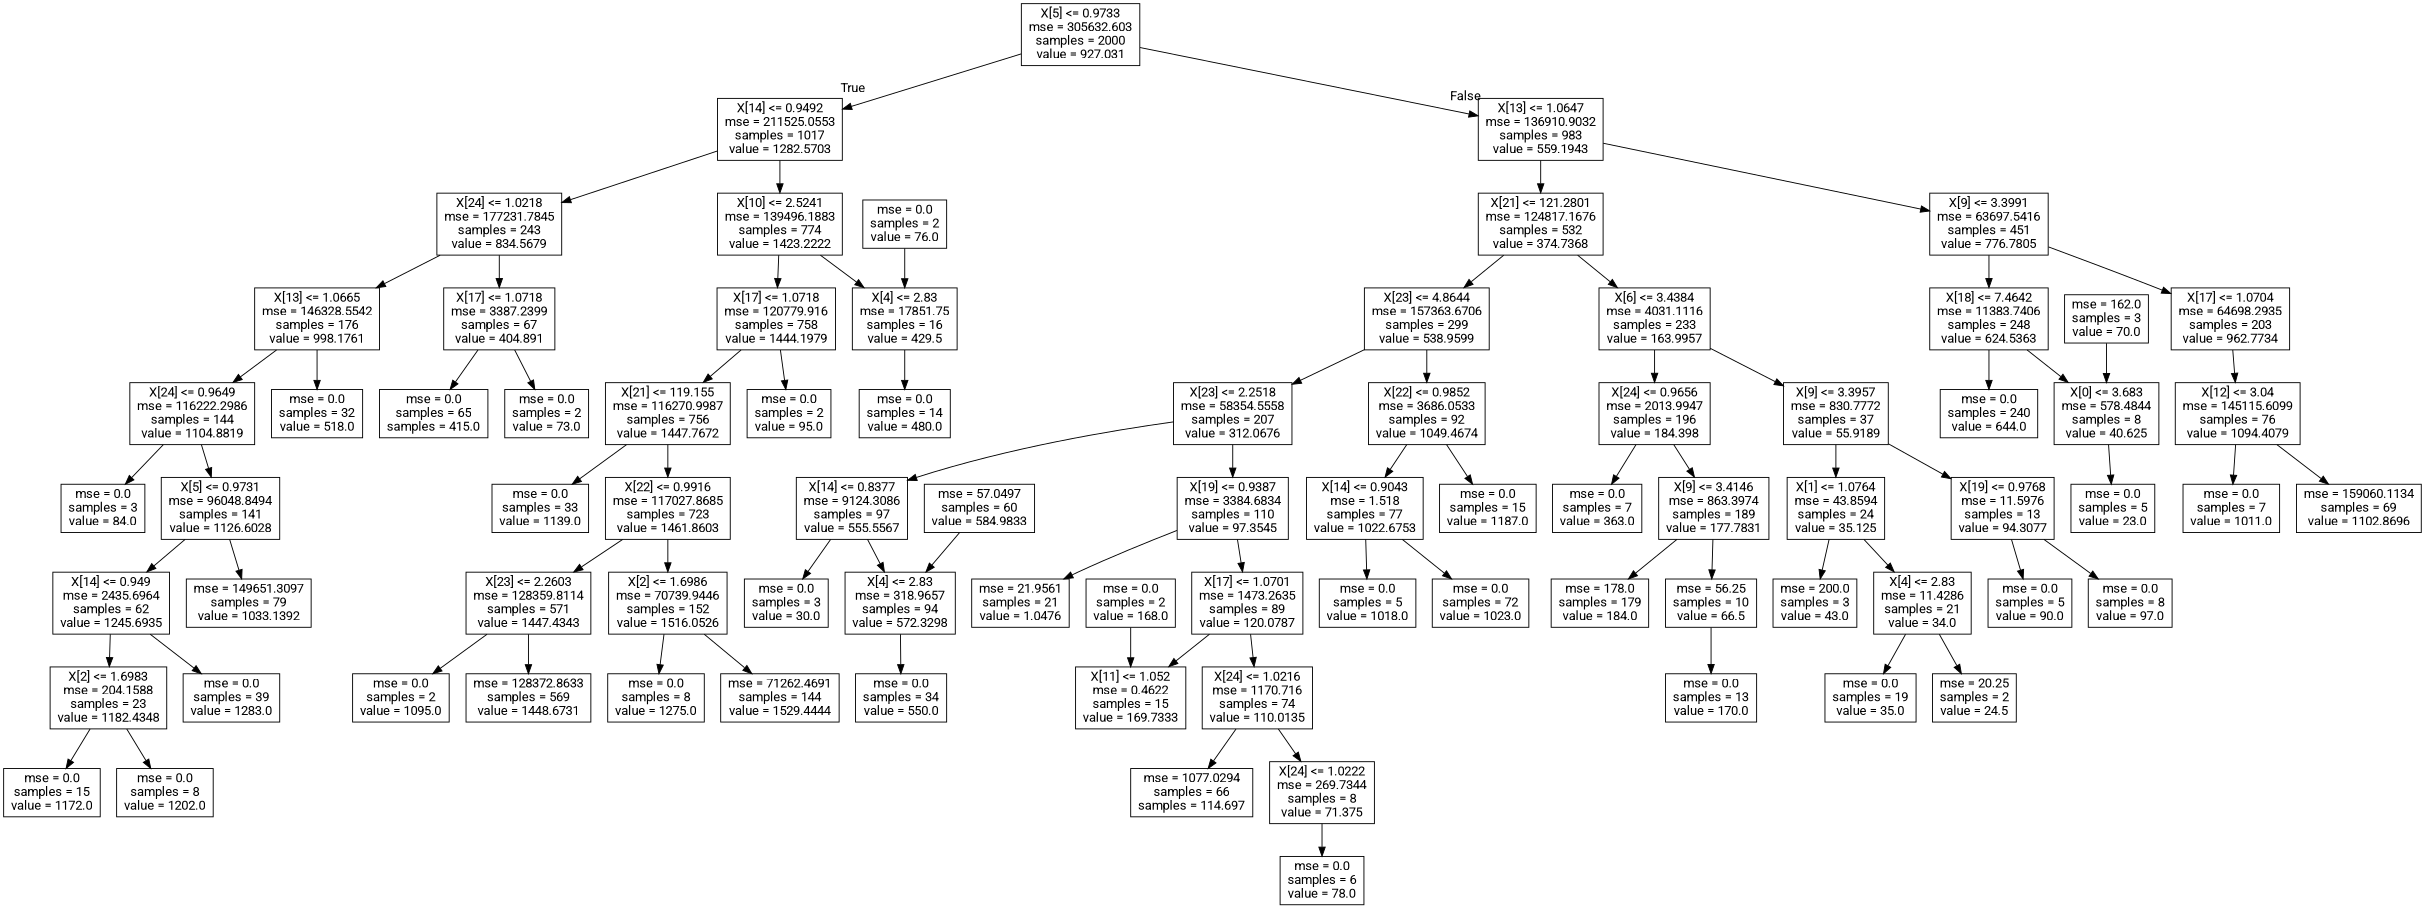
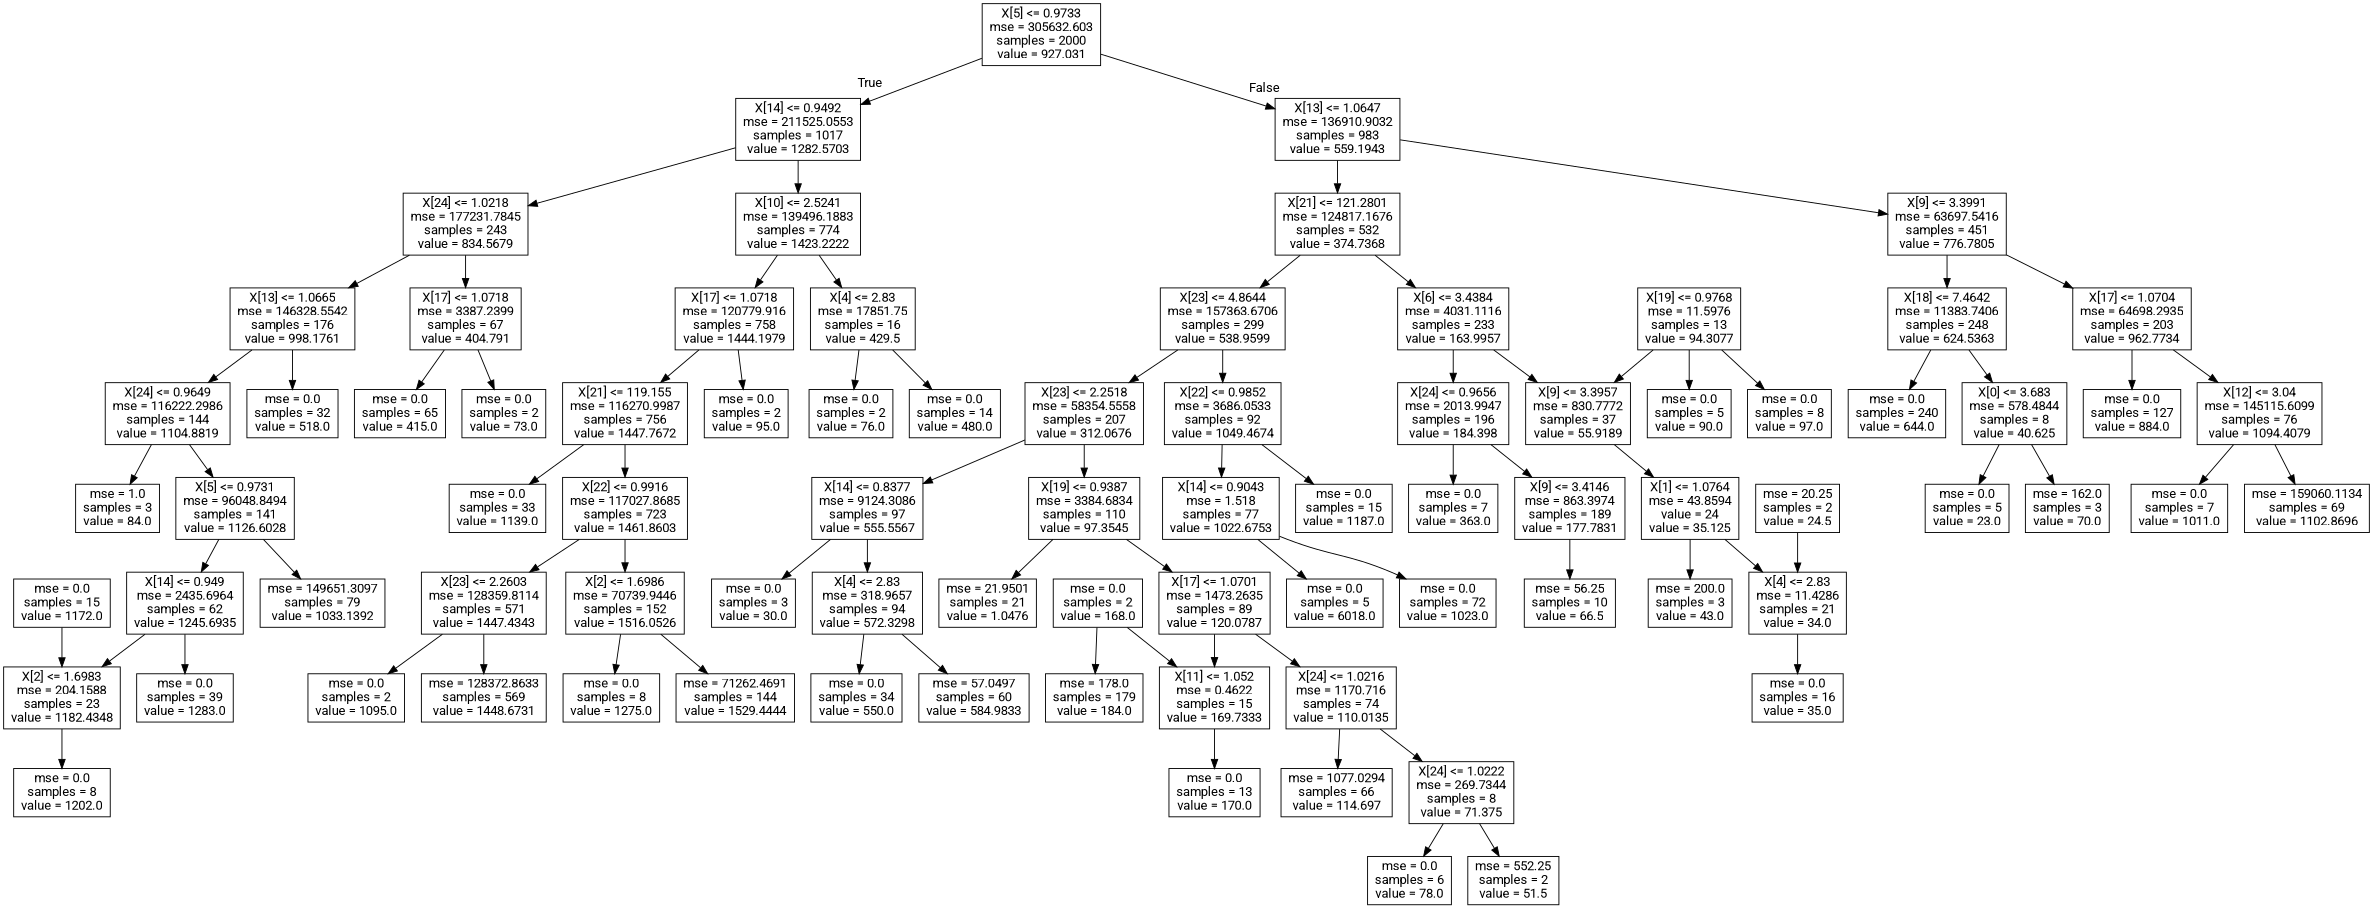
(905, 264) -> (857, 365)
(499, 319) -> (466, 319)
(2106, 358) -> (2041, 460)
(434, 414) -> (400, 414)
none -> (2132, 414)
(1916, 459) -> (1637, 363)
(103, 508) -> (118, 508)
(1836, 508) -> (1690, 508)
(946, 549) -> (921, 651)
(1656, 556) -> (1096, 646)
(1020, 603) -> (988, 603)
(1368, 603) -> (1335, 603)
(1711, 646) -> (1215, 744)
(1948, 650) -> (1798, 548)
(1871, 698) -> (1798, 698)
(80, 745) -> (62, 643)
(1192, 793) -> (1337, 793)
none -> (1513, 881)
